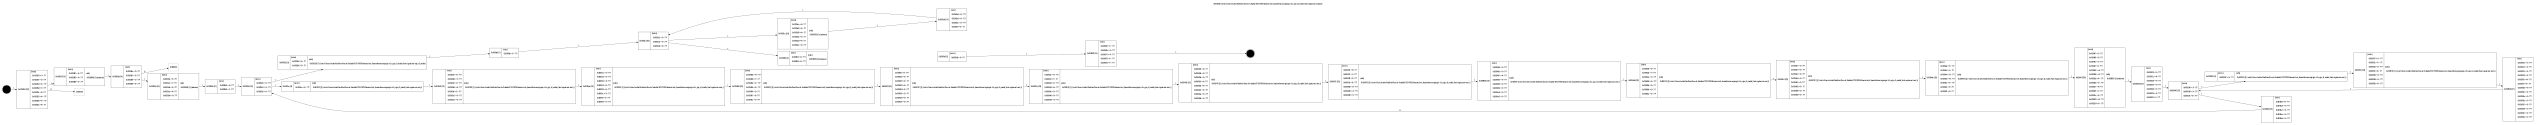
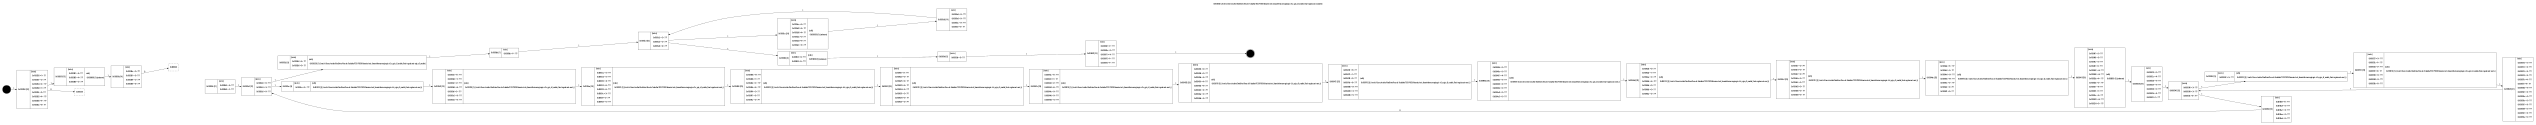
none -> (882, 57)
(173, 86) -> none
